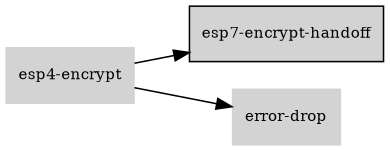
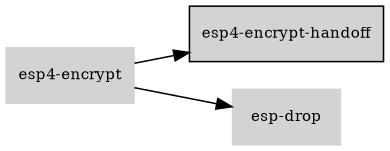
(286, 34) -> (286, 34)
(286, 117) -> (286, 117)
